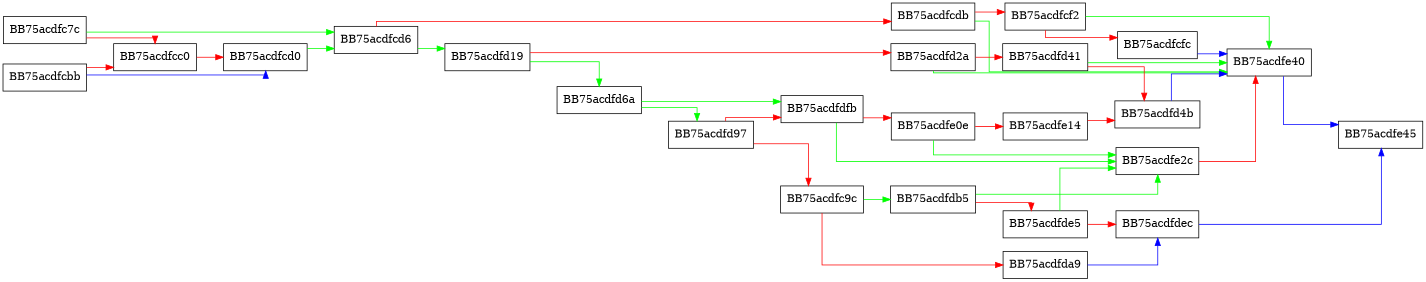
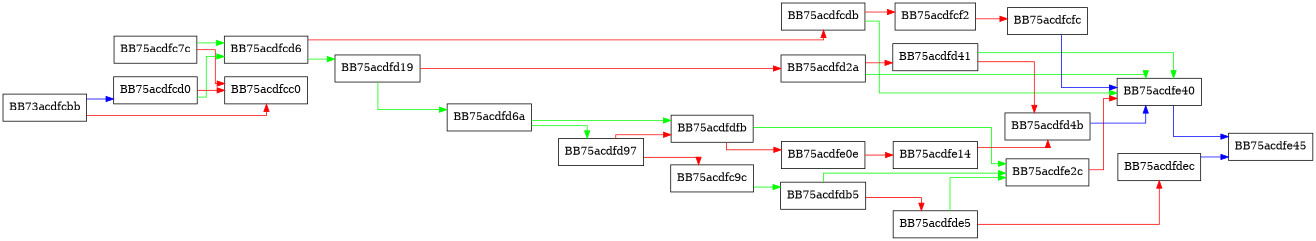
(1190, 17) -> none
(206, 57) -> (211, 90)
(45, 78) -> (45, 108)
(1014, 155) -> none
(1045, 265) -> none
